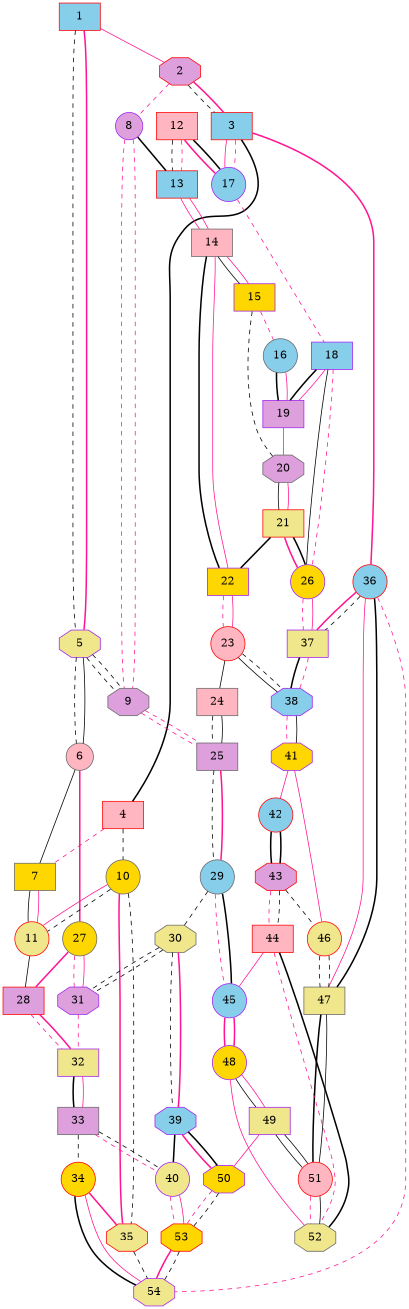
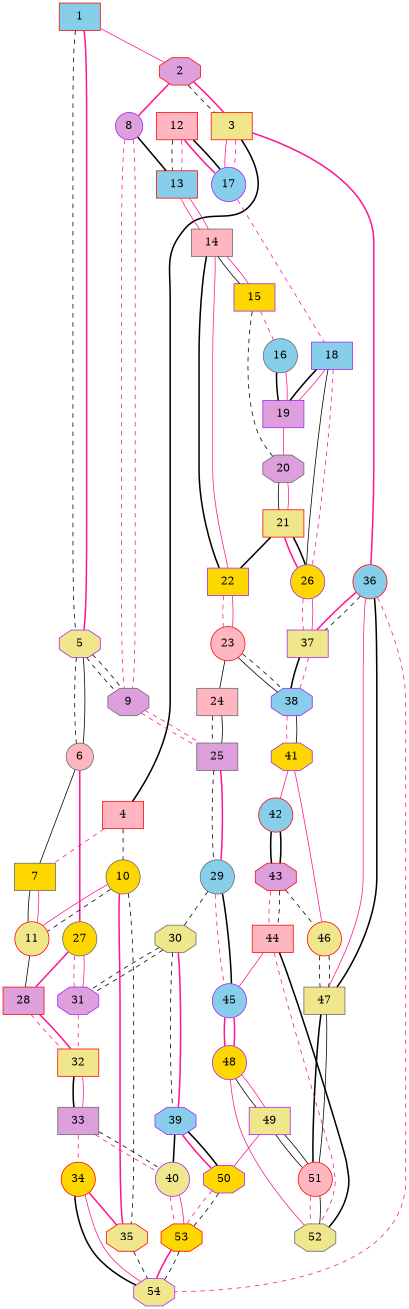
(154, 100) -> (154, 100)
(232, 126) -> (232, 126)
(78, 1063) -> (78, 1063)
(78, 1148) -> (78, 1148)
